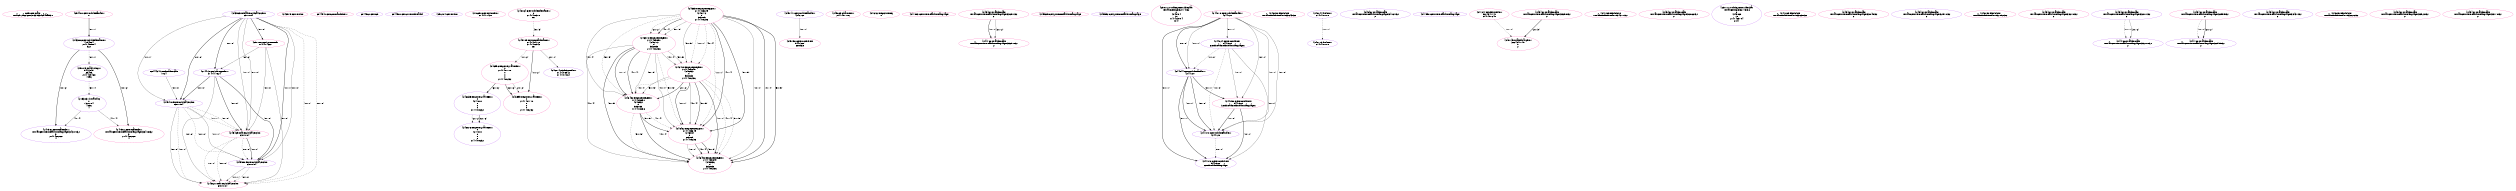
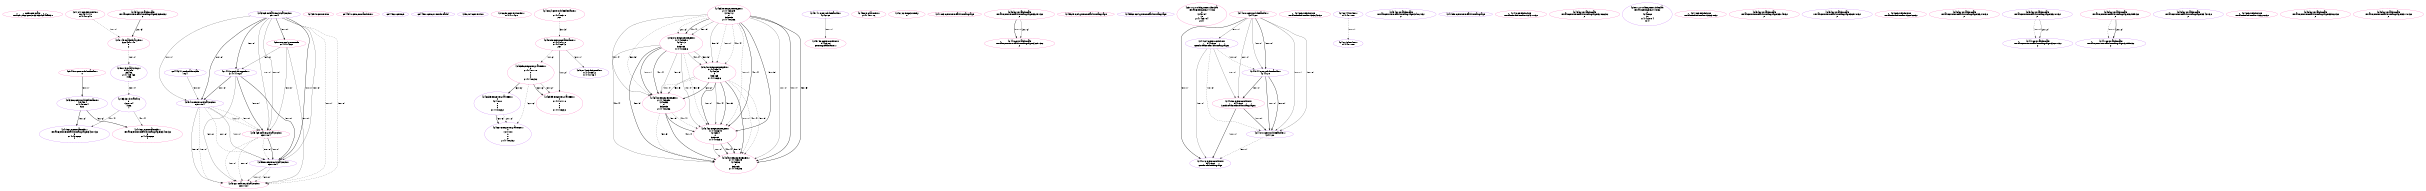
(800, 43) -> (825, 43)
(89, 57) -> (129, 57)
none -> (525, 104)
(1180, 121) -> none
